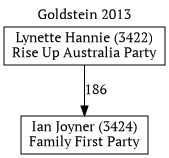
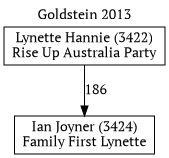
(84, 135) -> (84, 135)
